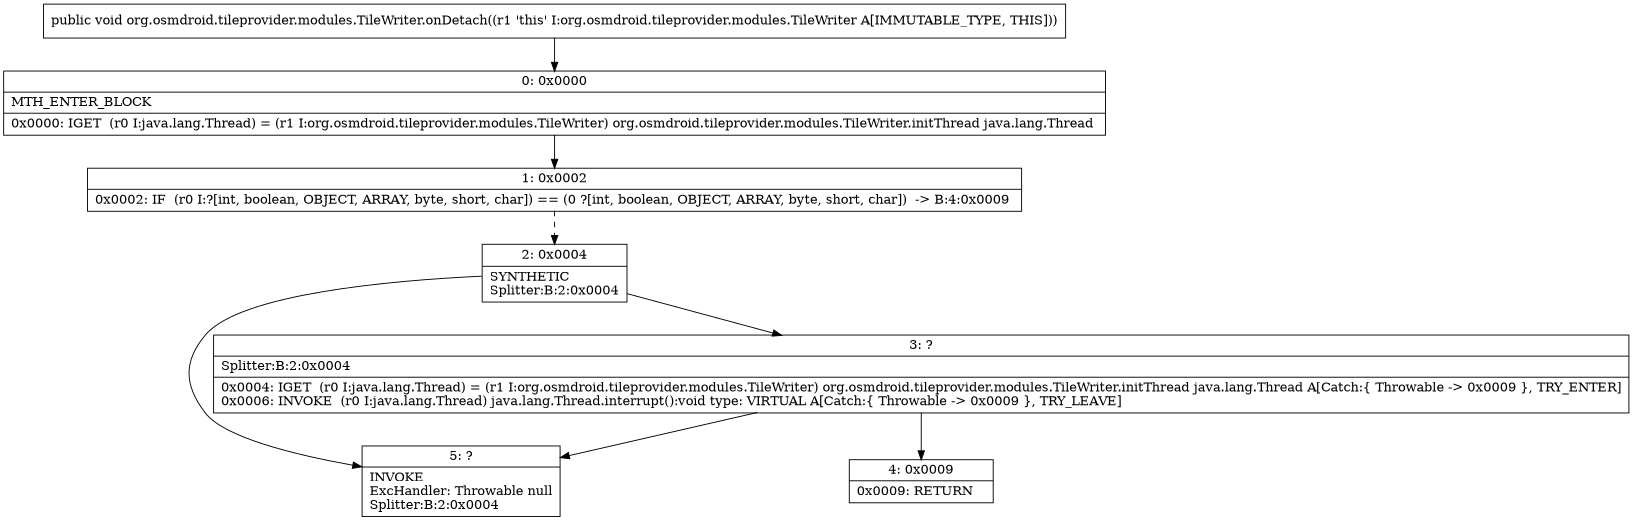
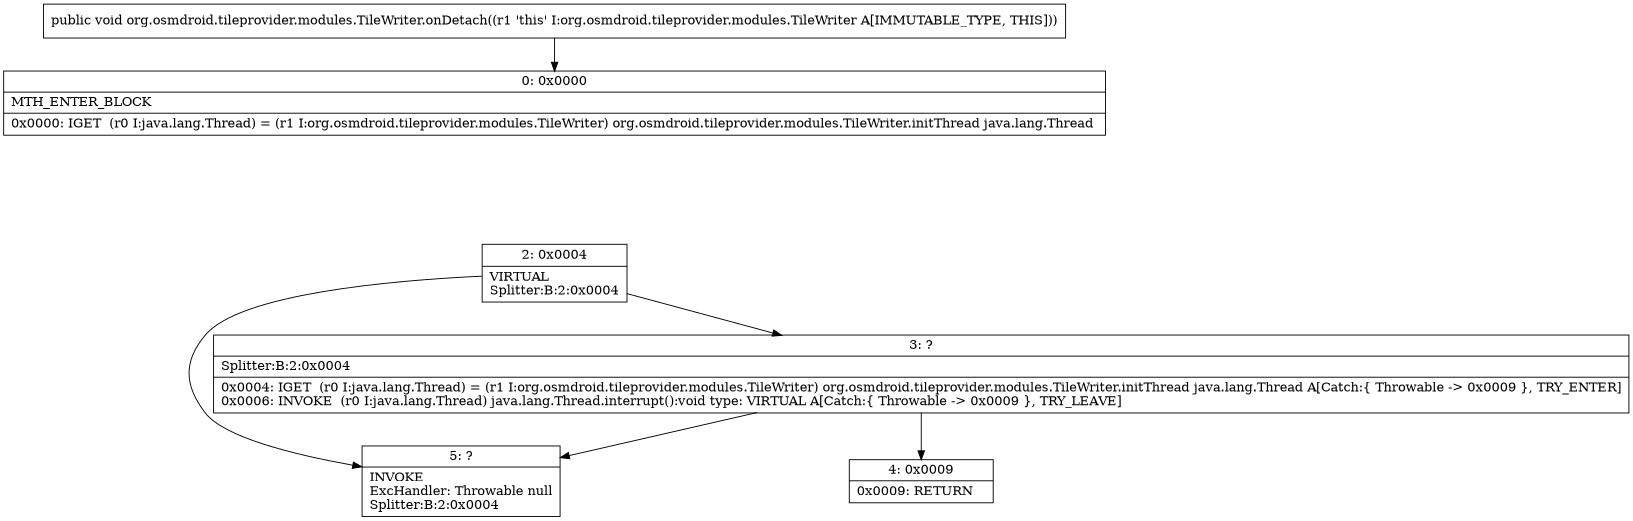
(555, 190) -> none
(530, 277) -> (519, 277)
